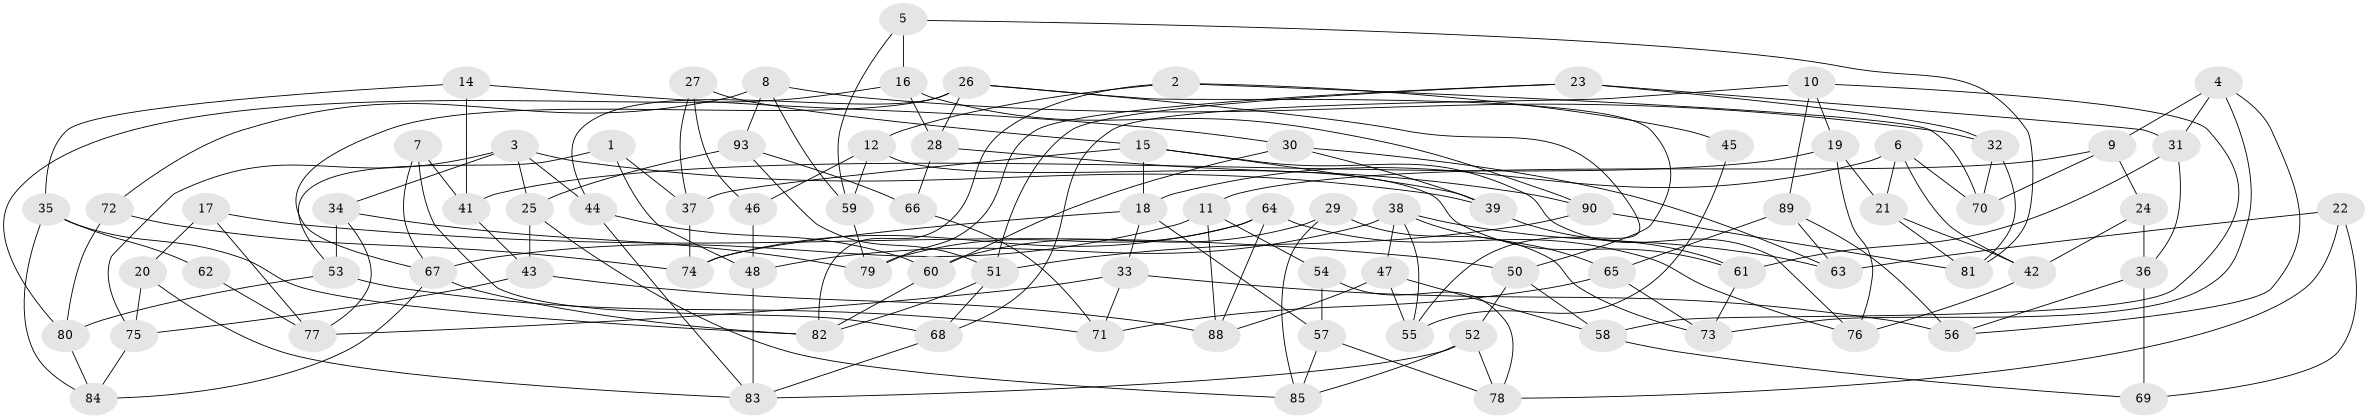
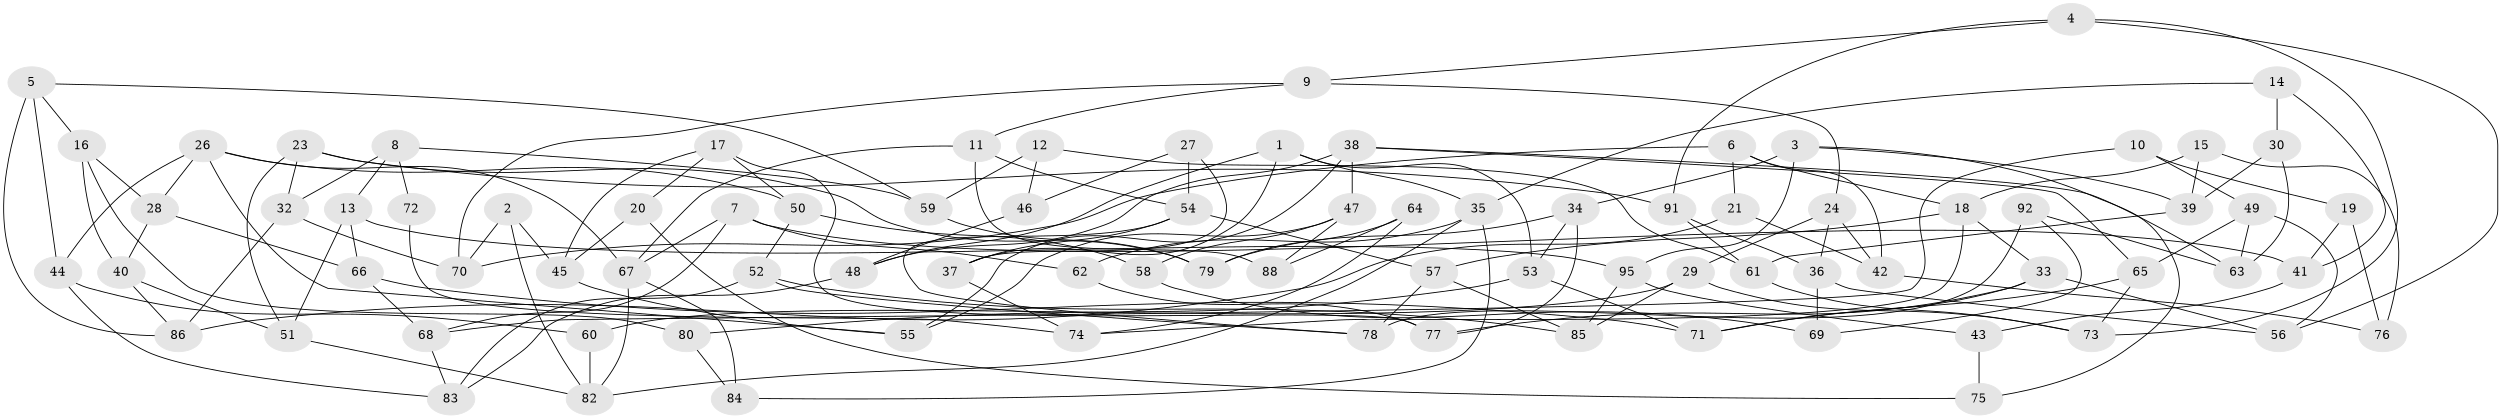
(1026, 102) -> none
(905, 123) -> (1189, 178)
(742, 146) -> (348, 209)
(2176, 146) -> (1672, 209)
(913, 169) -> (1070, 241)
(554, 178) -> (45, 178)
(1860, 178) -> none
none -> (1401, 180)
none -> (612, 189)
(1105, 196) -> none
(530, 209) -> (1627, 273)
(1590, 209) -> (121, 273)
(1787, 209) -> (2253, 209)
(2341, 209) -> (2026, 209)
none -> (1761, 240)
(1581, 244) -> none
none -> (904, 248)
(78, 270) -> none
(1969, 273) -> (179, 336)
(2180, 284) -> none
(842, 300) -> none
(971, 300) -> (392, 303)
(114, 368) -> none
(434, 376) -> (605, 236)
